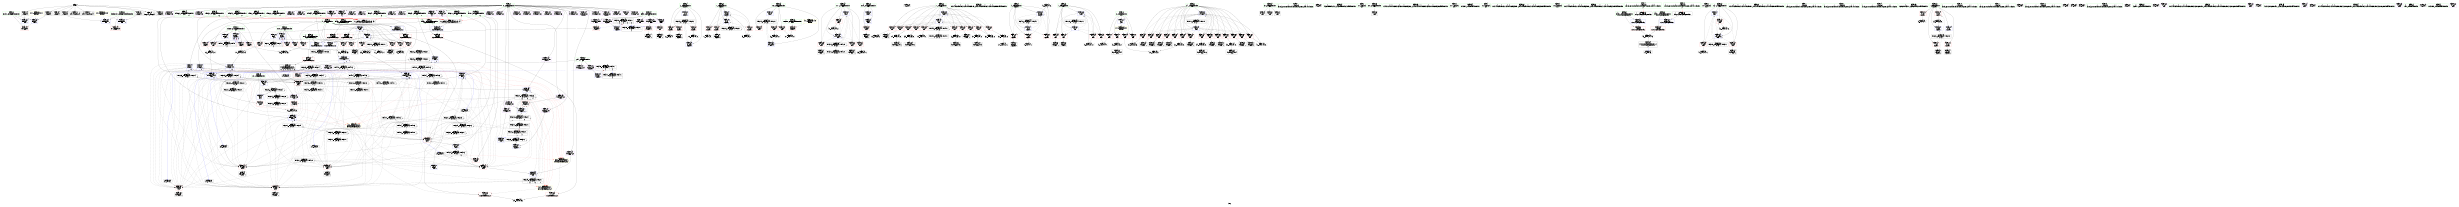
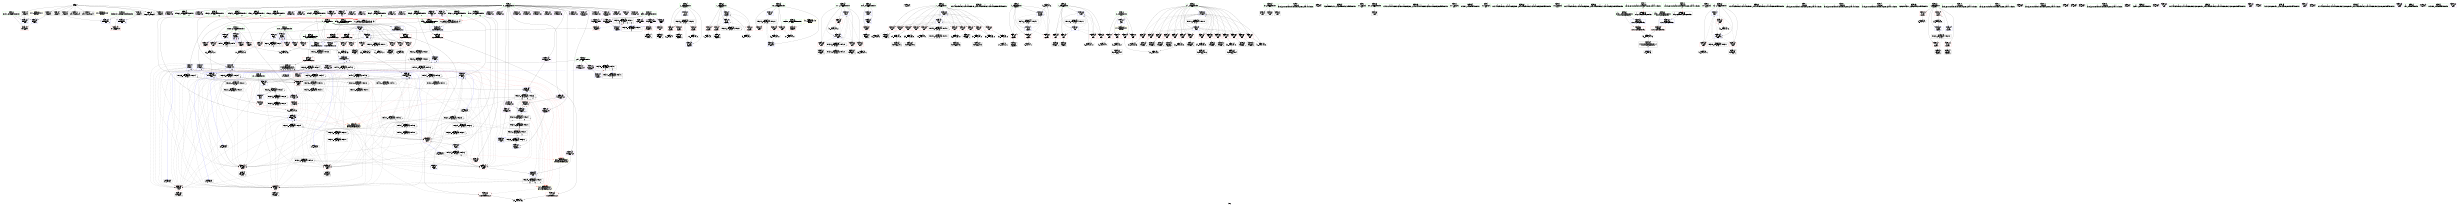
(1682, 15) -> (1682, 15)
(1169, 46) -> (1169, 46)
